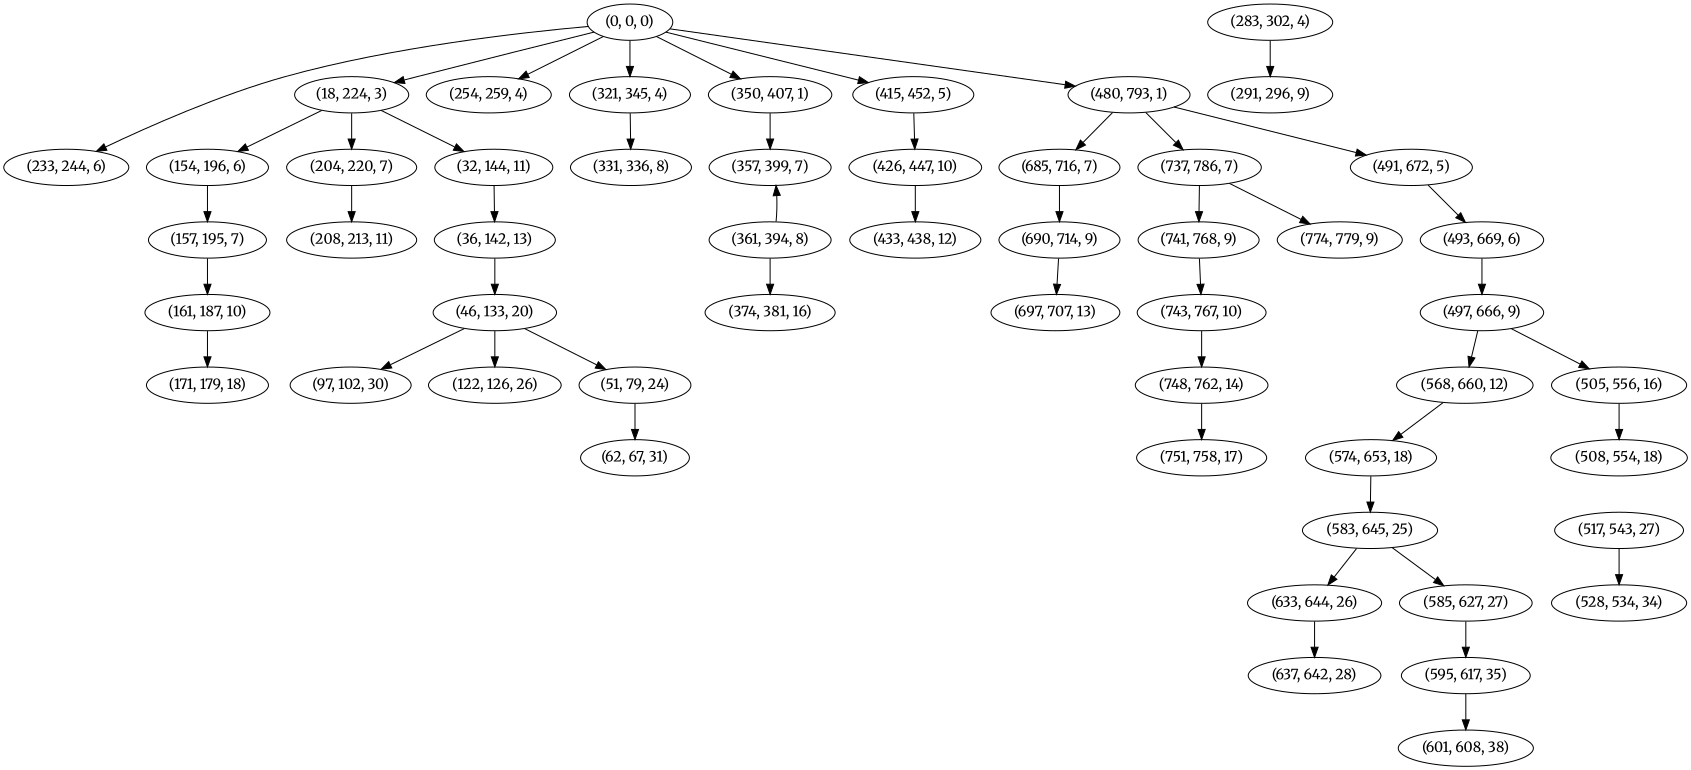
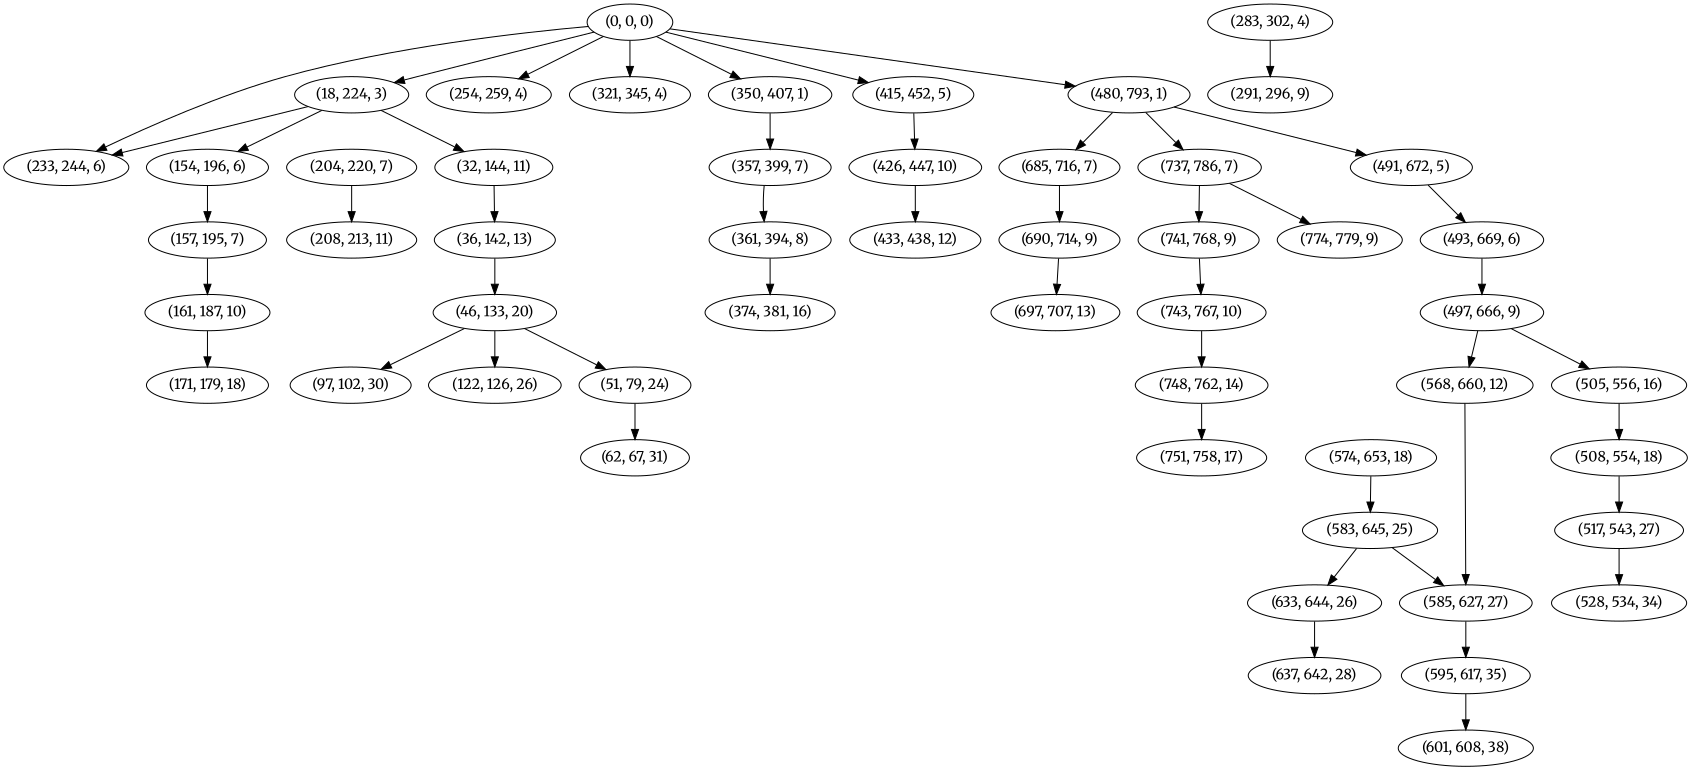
(352, 126) -> (215, 130)
(631, 167) -> none
(777, 209) -> (763, 198)
(1422, 418) -> (1465, 489)
none -> (1619, 489)
